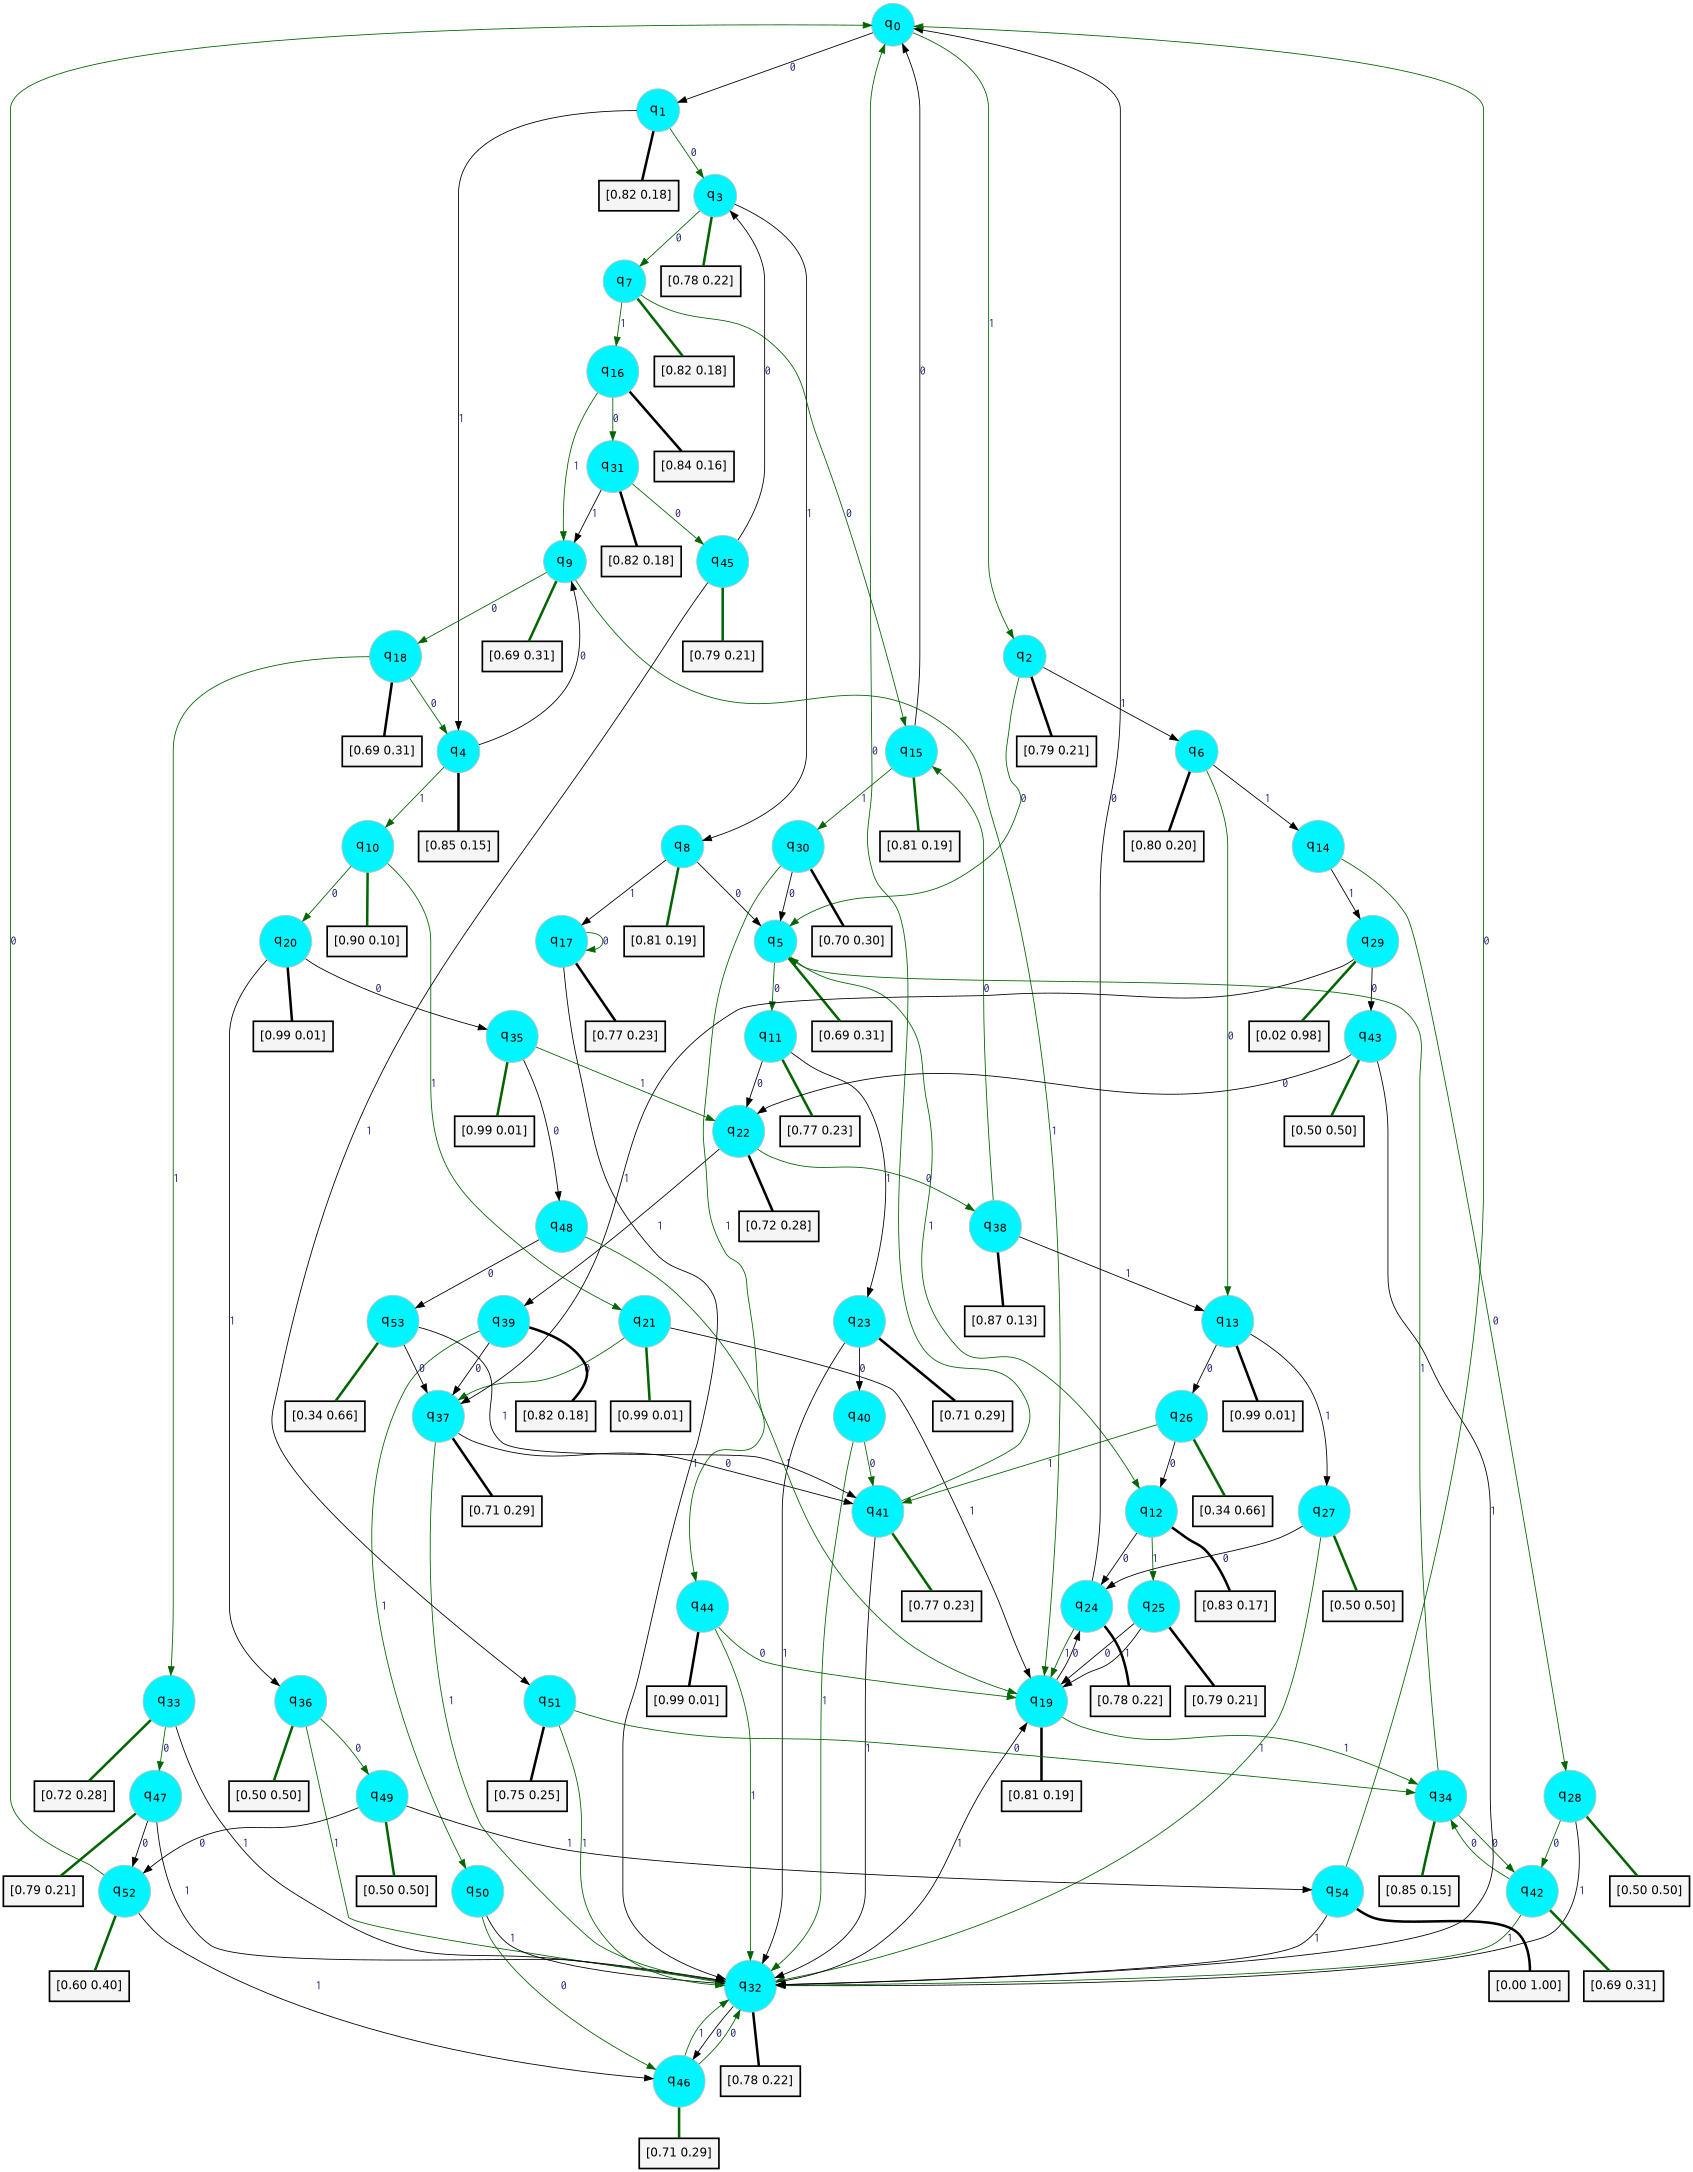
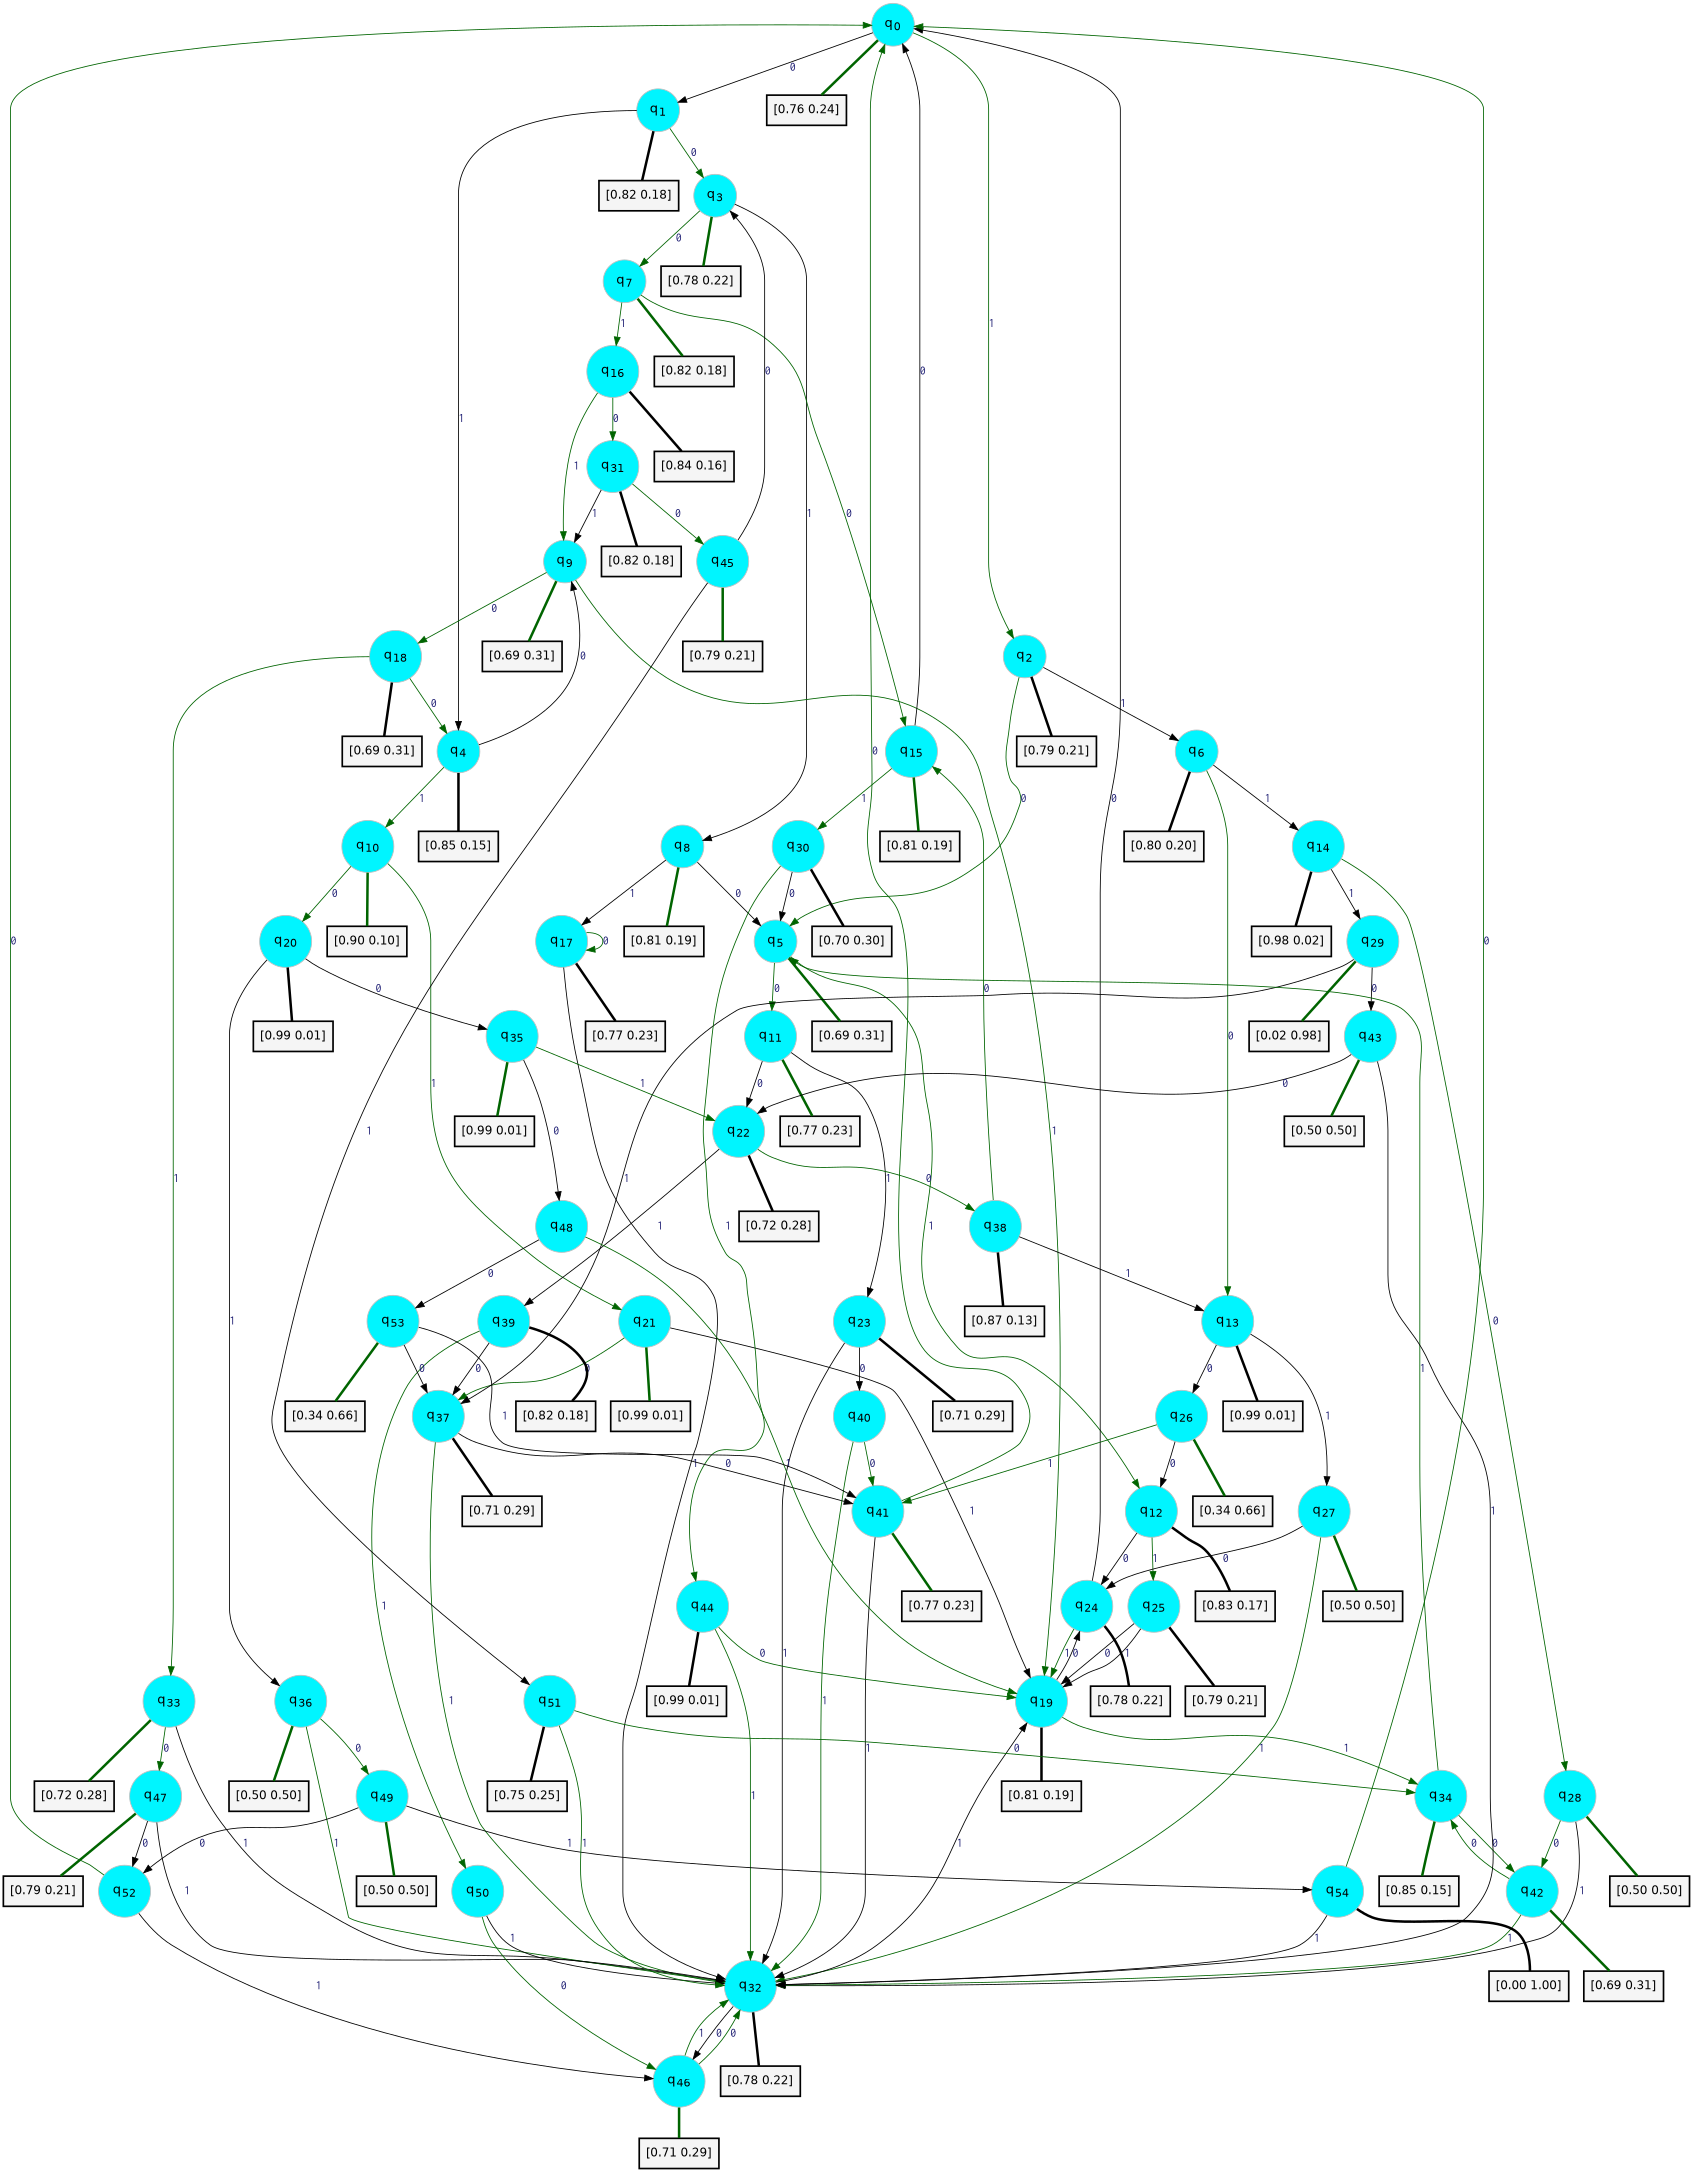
none -> (807, 110)
none -> (1291, 941)
(89, 1986) -> none
